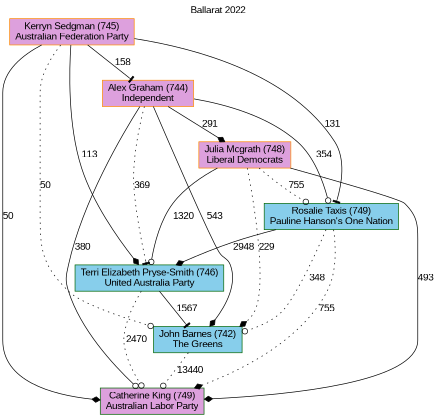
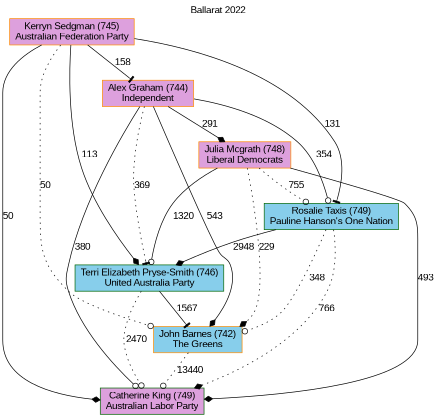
(327, 309) -> (327, 309)
(198, 340) -> (198, 340)
